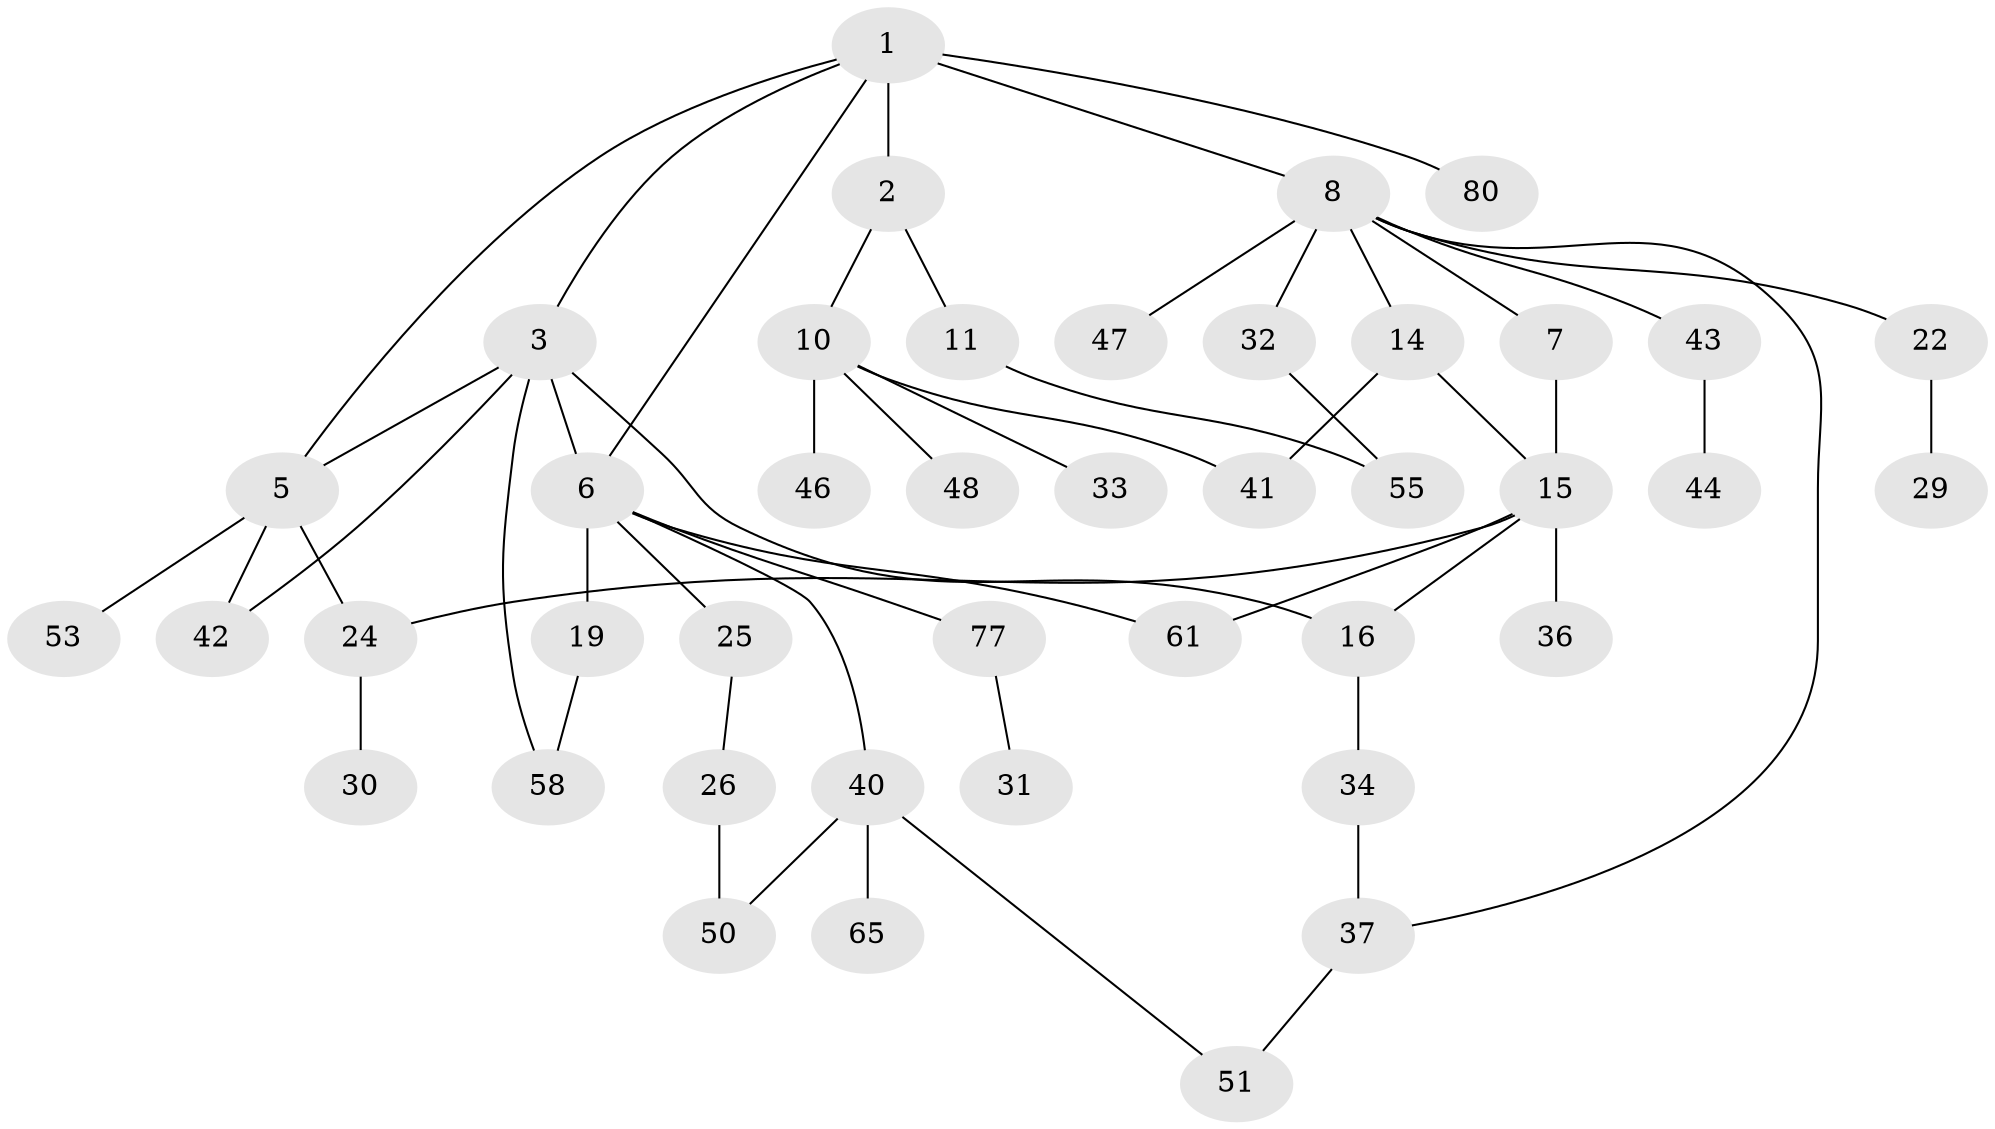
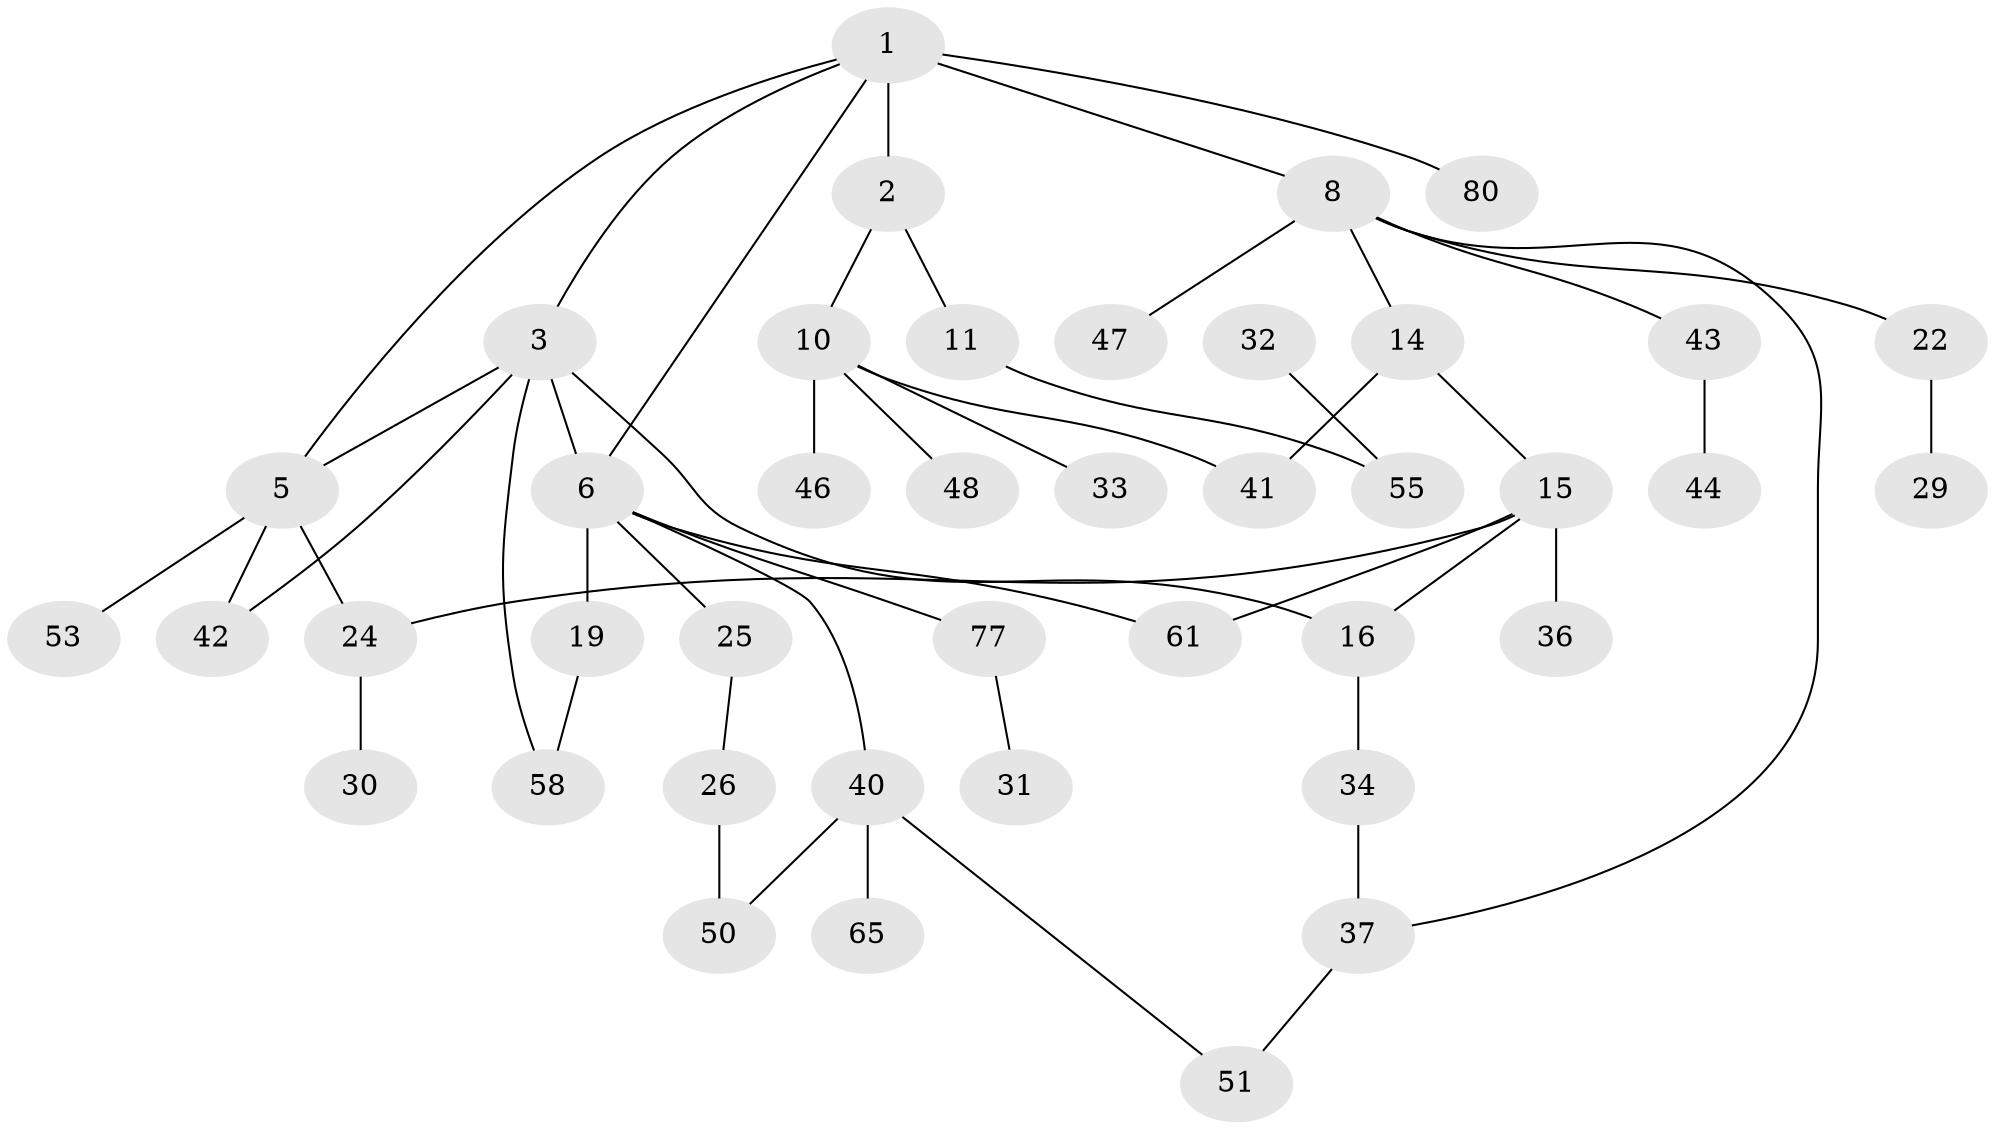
(1296, 268) -> none
(1556, 342) -> none
